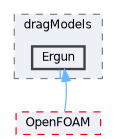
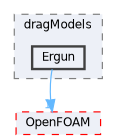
(66, 97) -> (50, 86)
